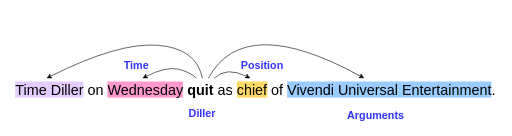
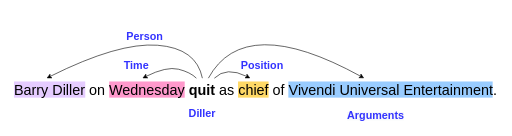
none -> (145, 36)
(256, 90) -> (256, 90)
